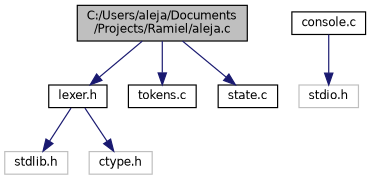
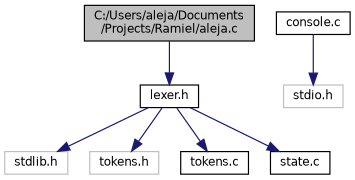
(162, 57) -> (189, 125)
(204, 59) -> (229, 127)
(121, 163) -> (124, 163)
